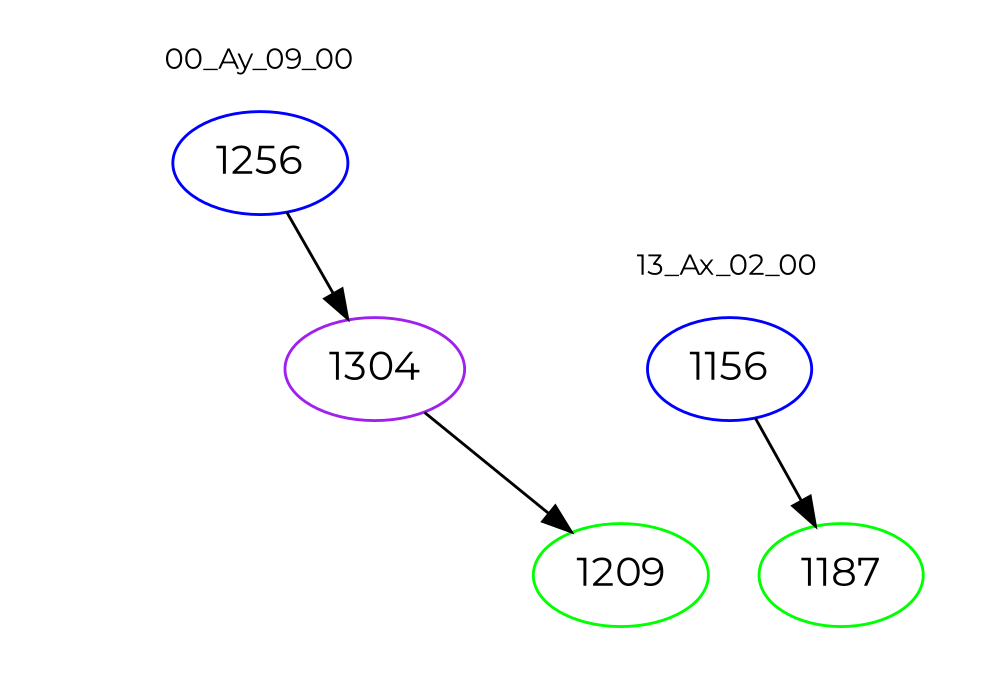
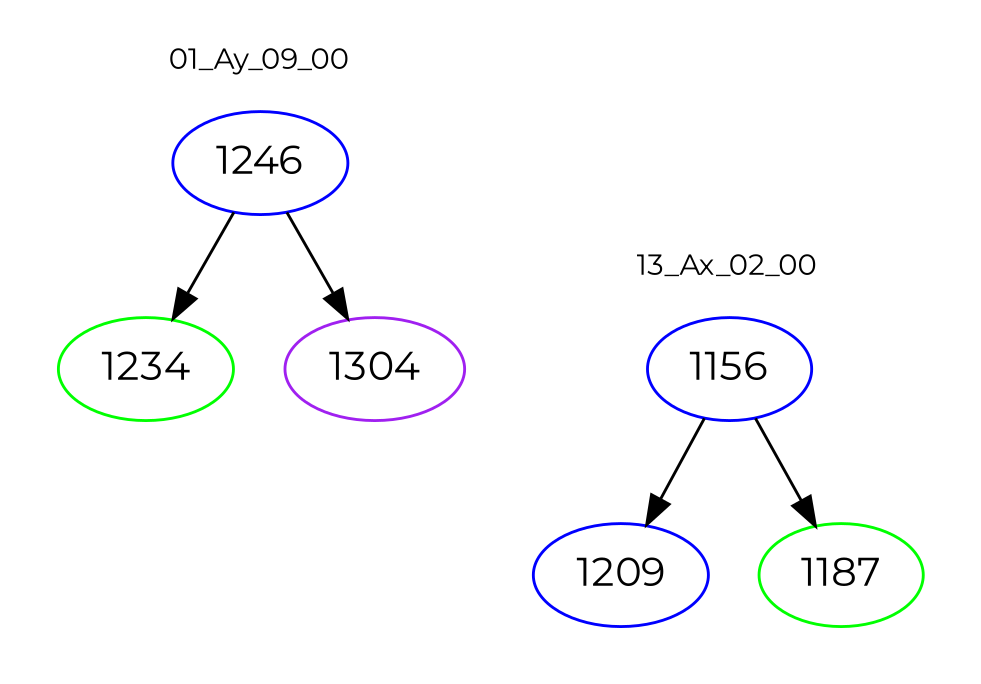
(260, 62) -> (260, 62)
(260, 163) -> (260, 163)
none -> (146, 369)
(487, 463) -> (683, 459)
(621, 575) -> (621, 575)
